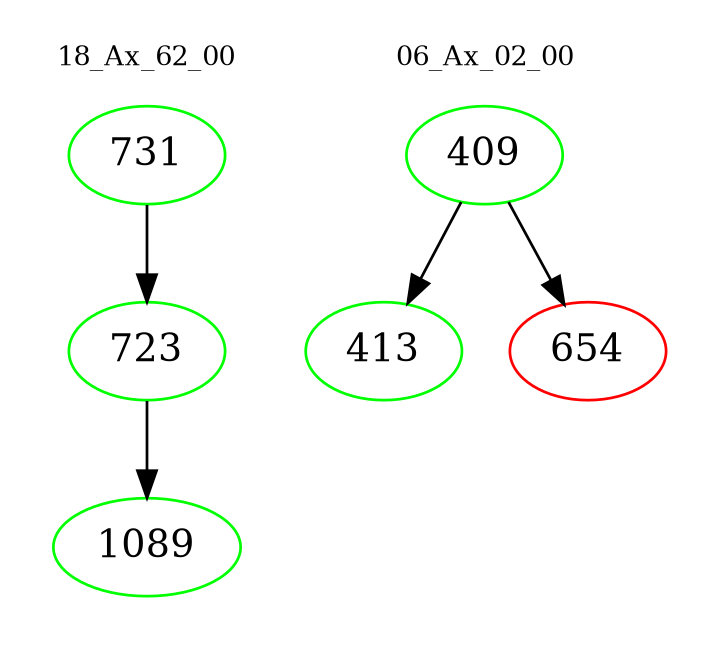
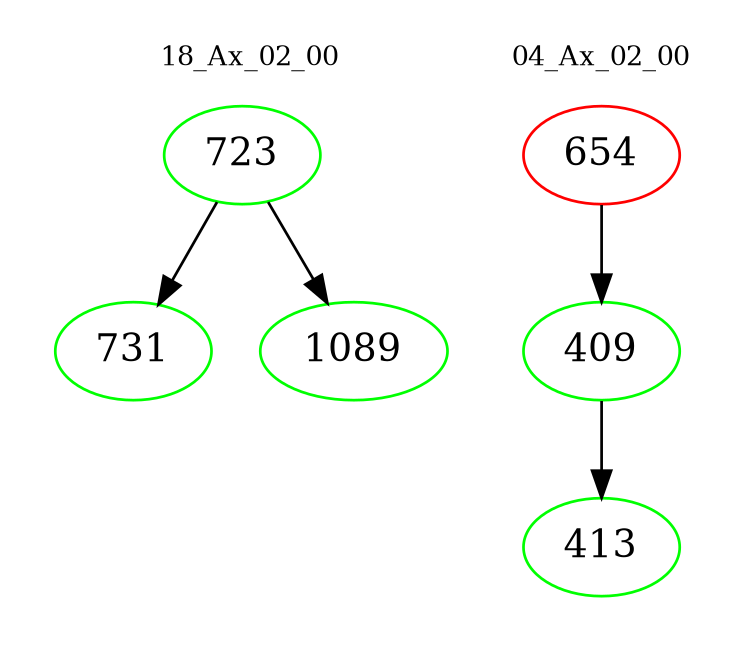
(147, 59) -> (250, 59)
(486, 59) -> (602, 59)
(147, 240) -> (195, 241)
(530, 241) -> (602, 240)
